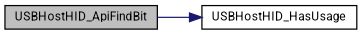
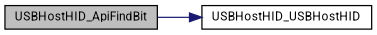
(279, 17) -> (287, 17)
